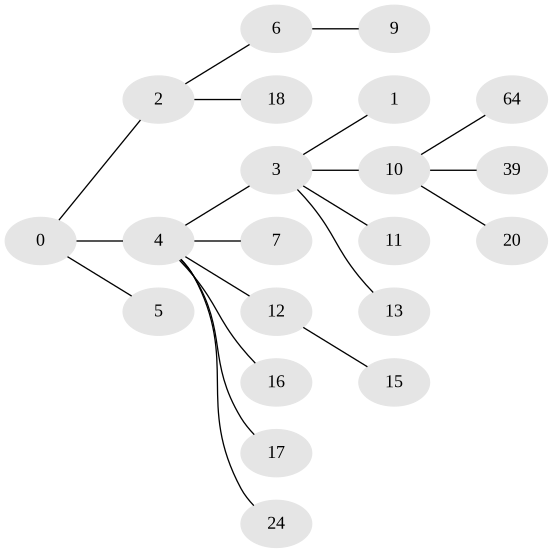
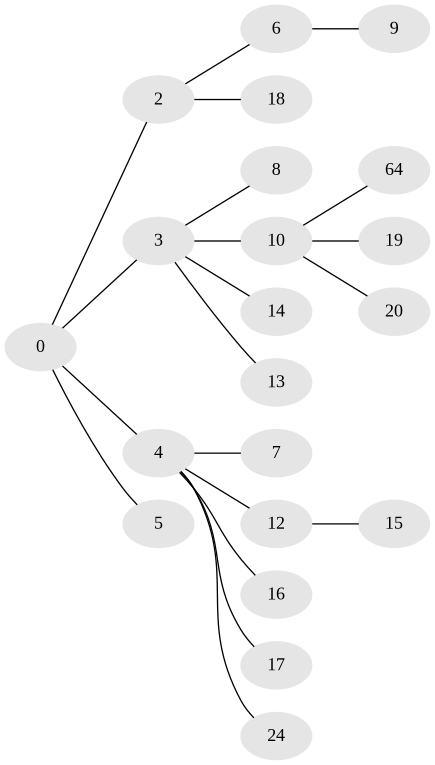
(394, 100) -> (276, 170)
(512, 170) -> (394, 241)
(217, 206) -> (100, 294)
(394, 241) -> (276, 312)
